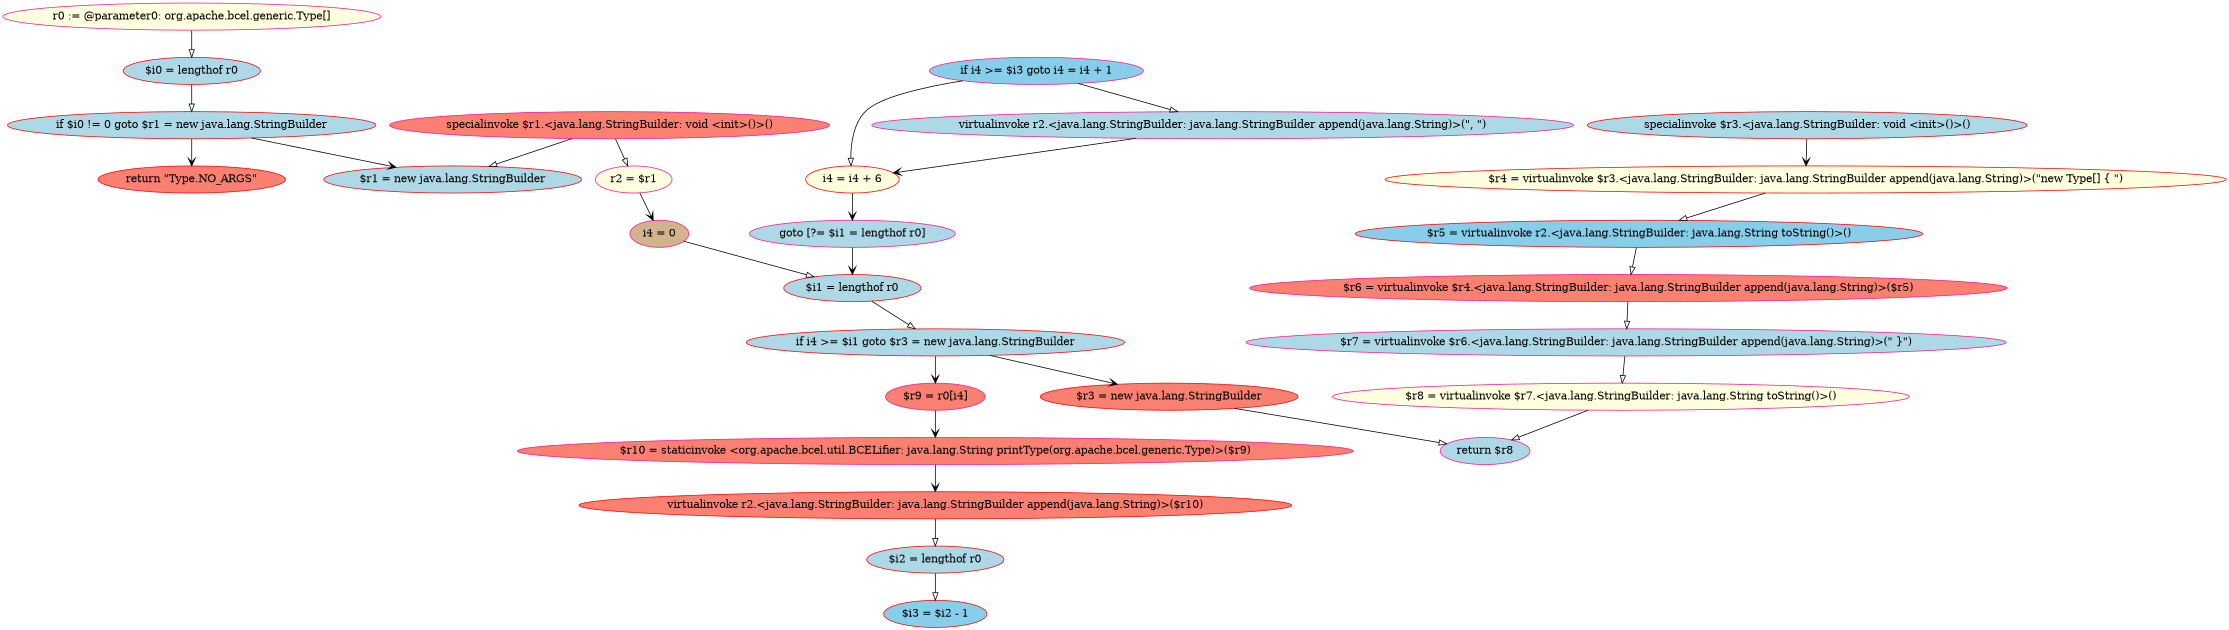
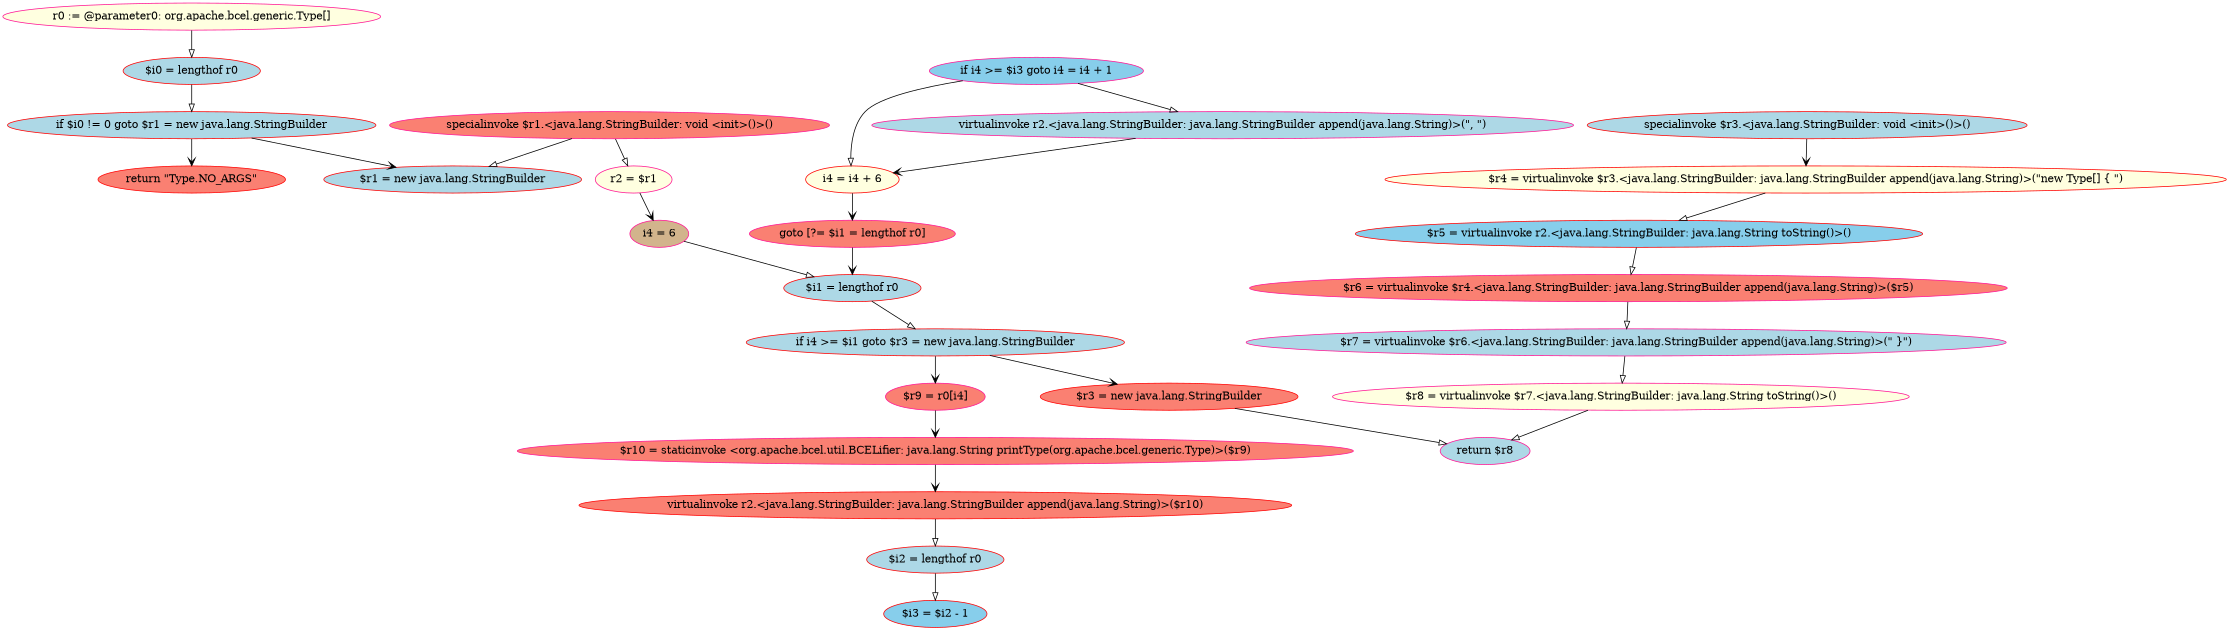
(659, 234) -> (659, 234)
(852, 234) -> (852, 234)
